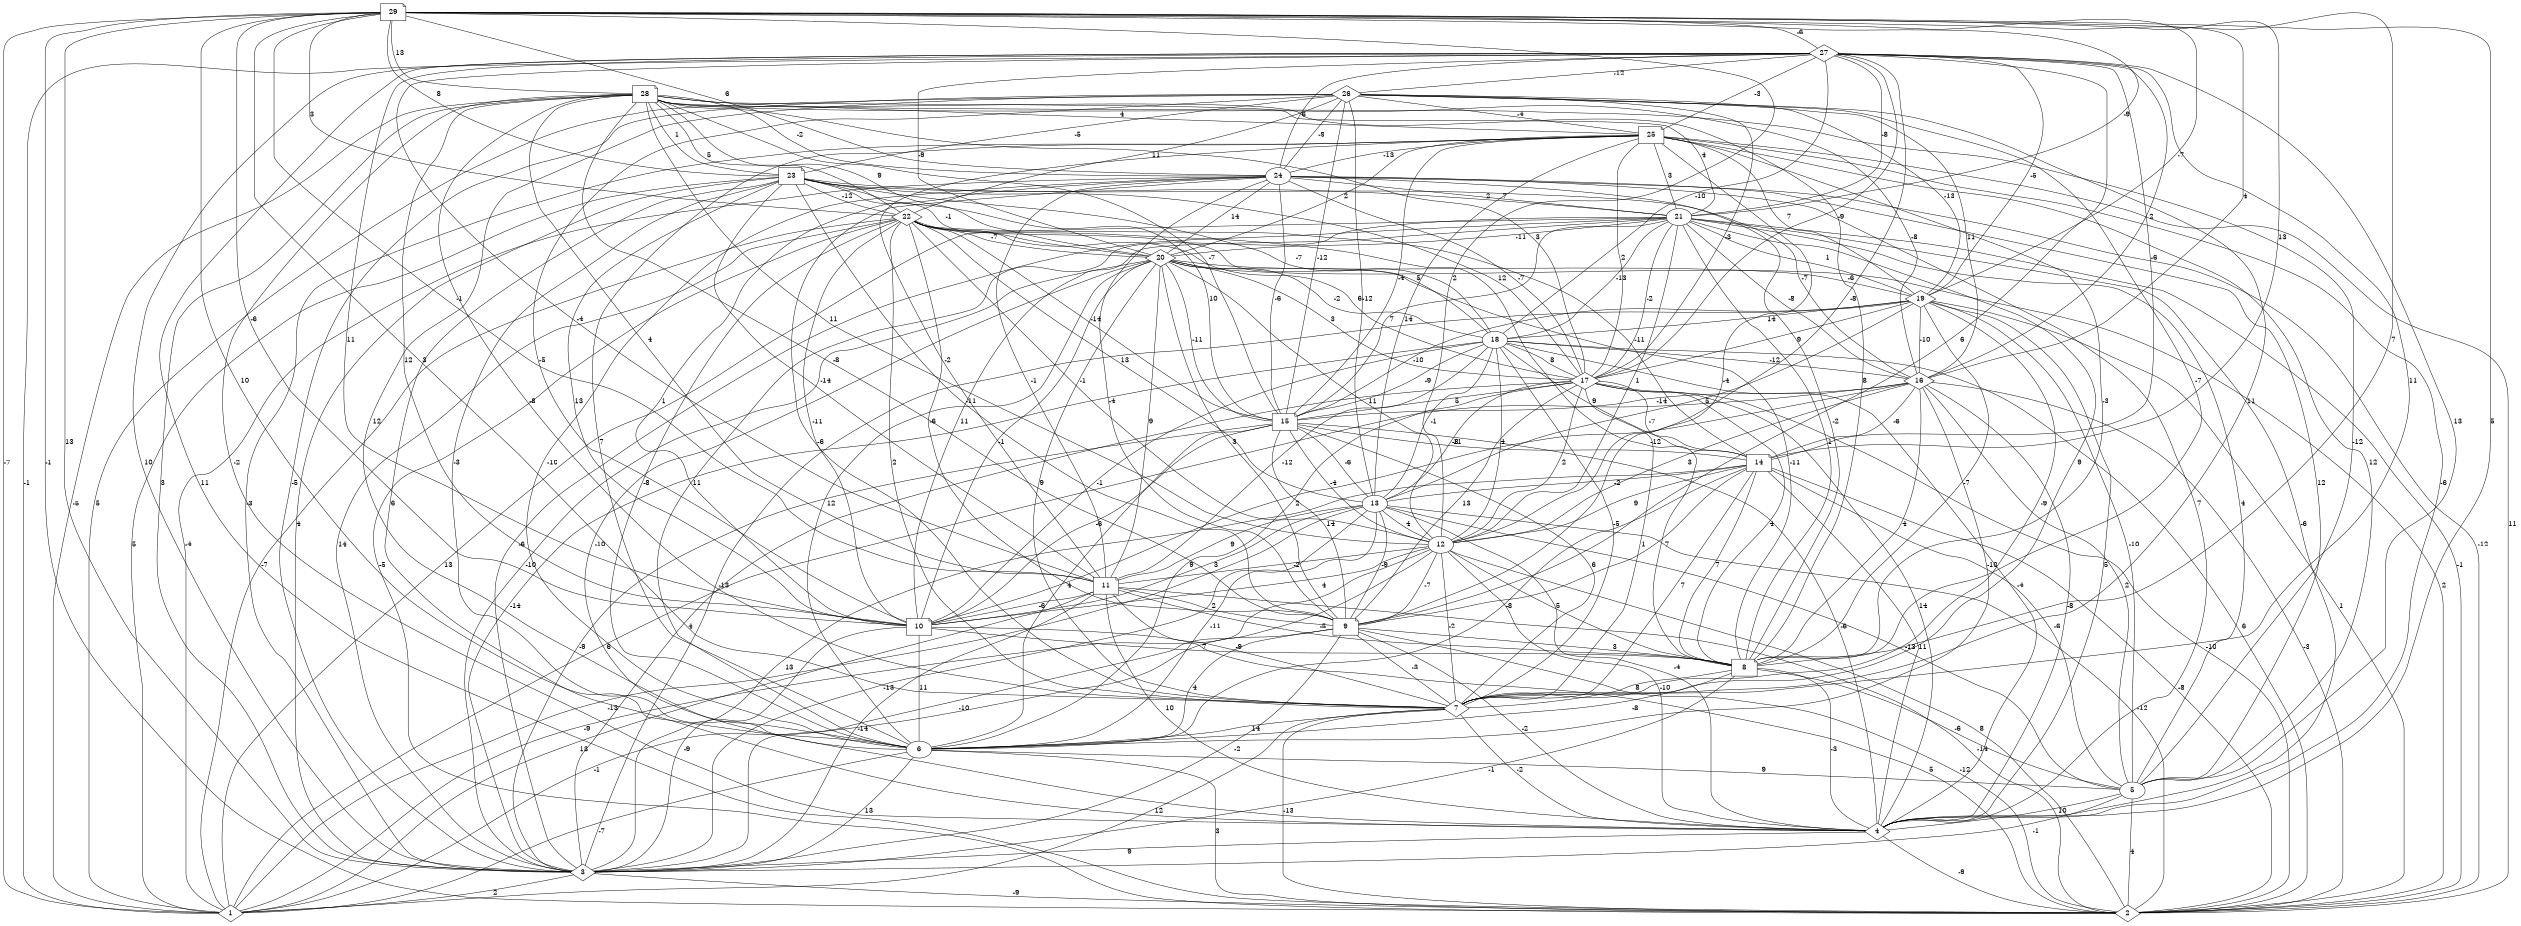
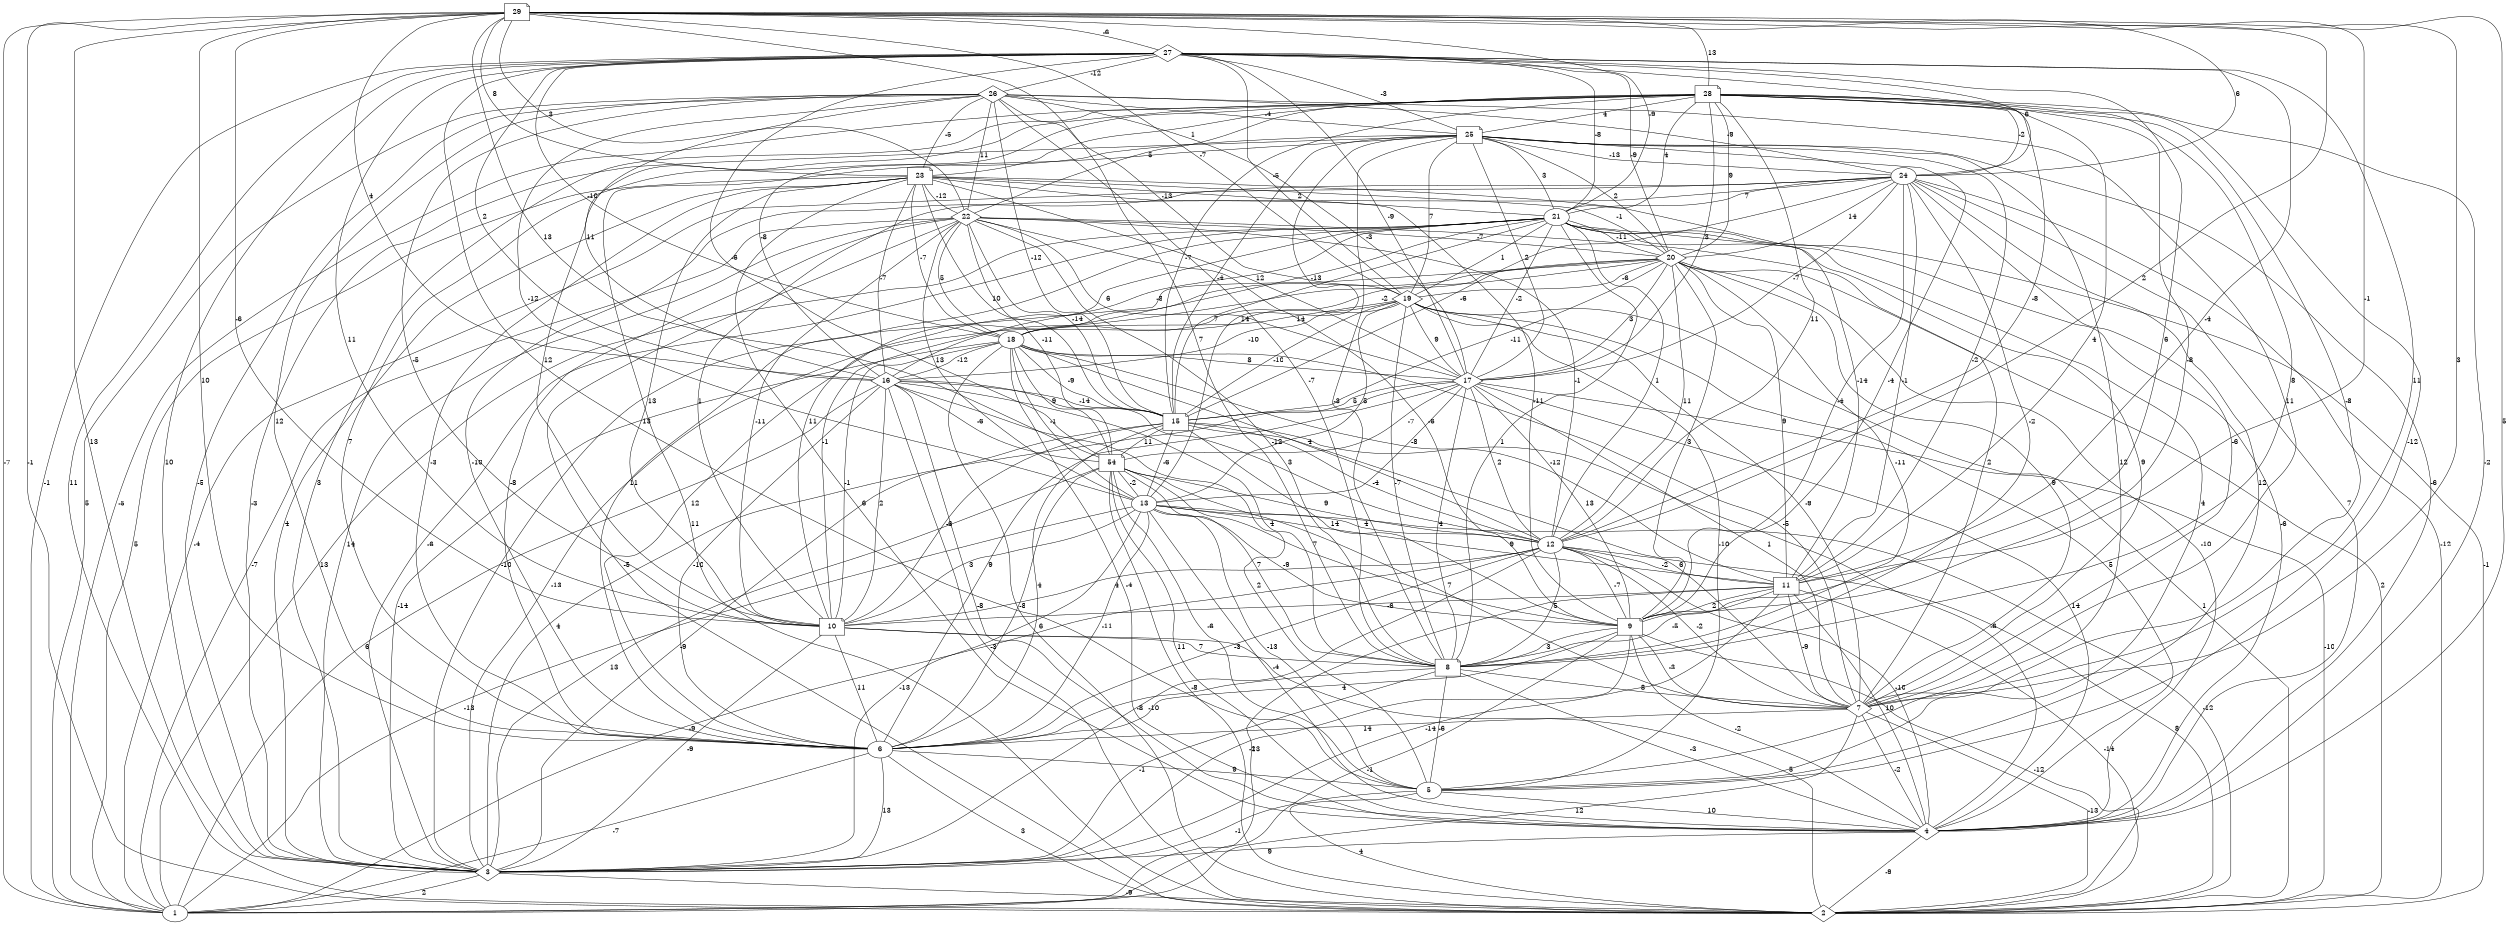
(1759, 463) -> (1112, 463)
none -> (1198, 657)
(231, 913) -> (175, 913)
